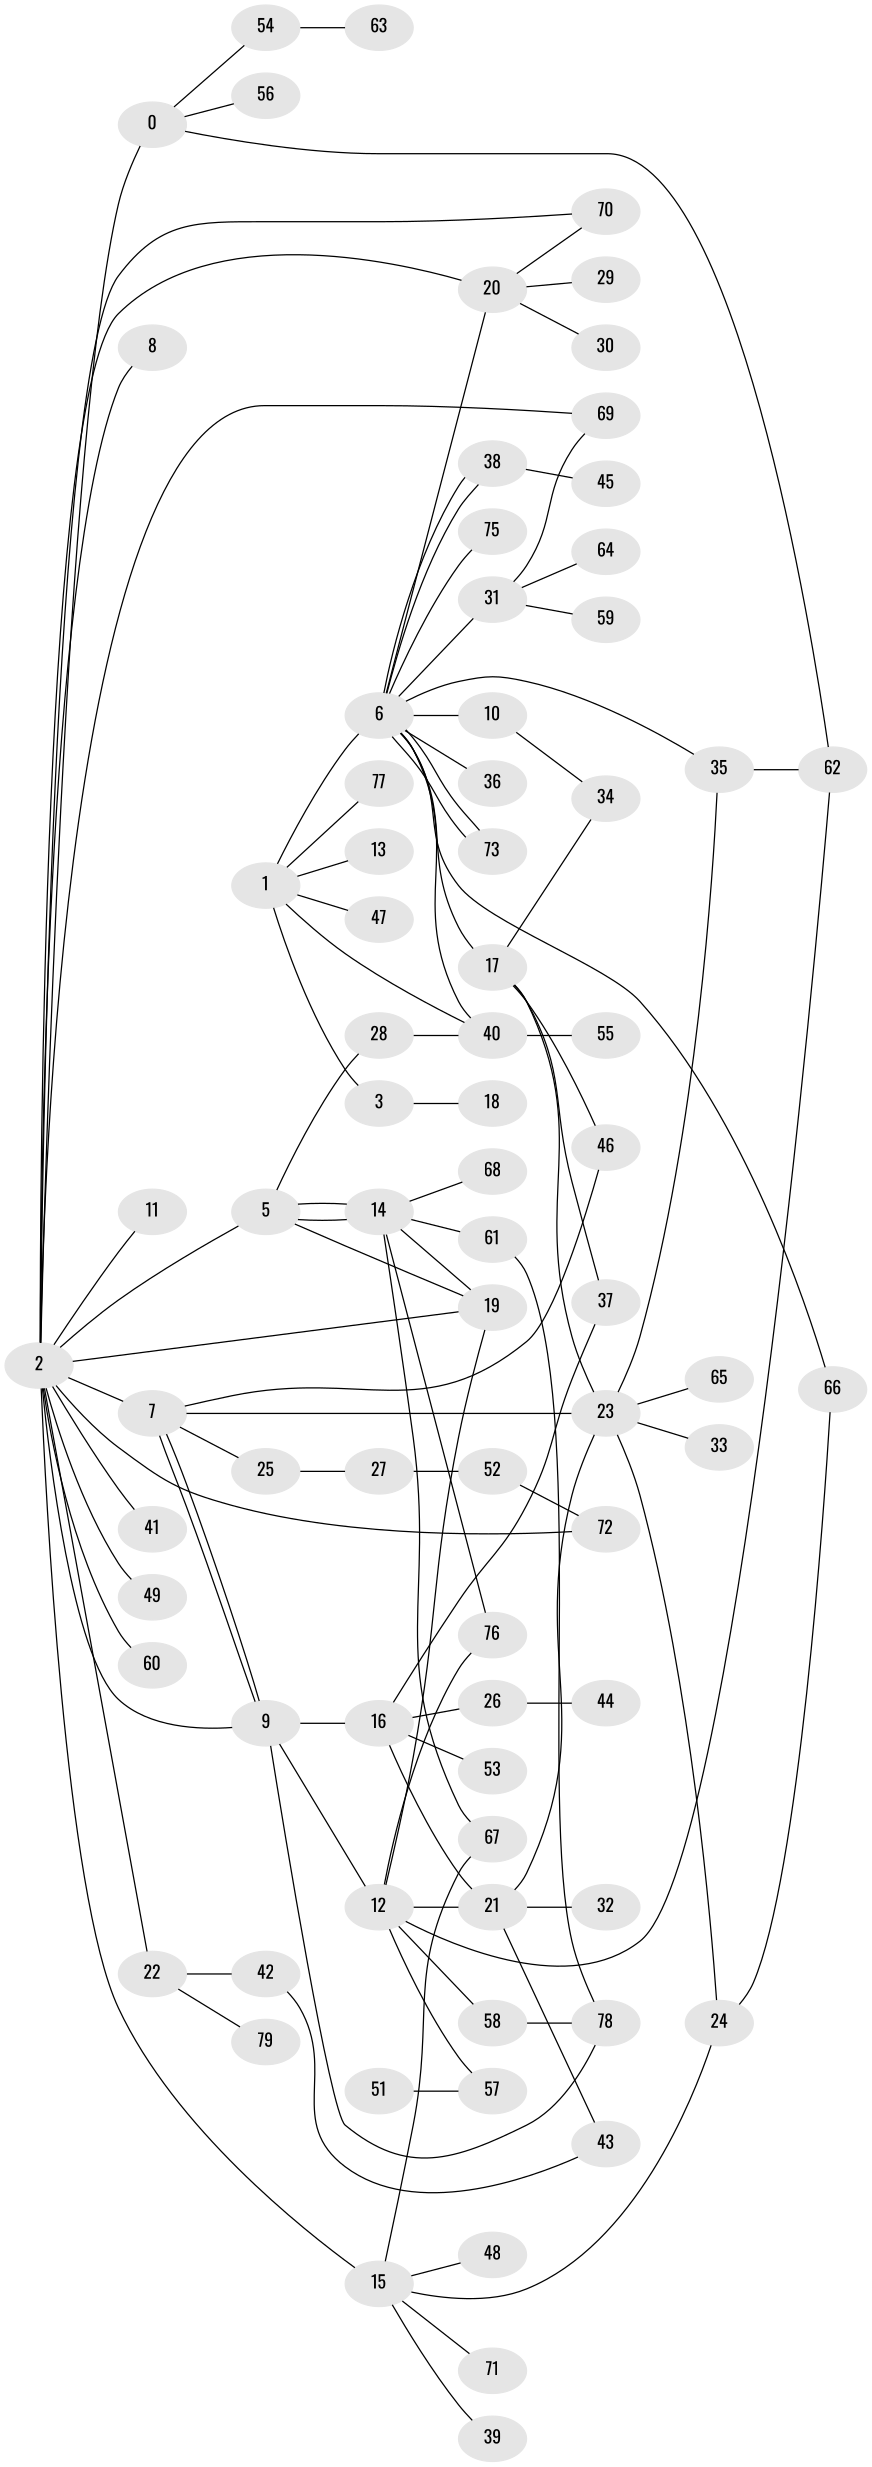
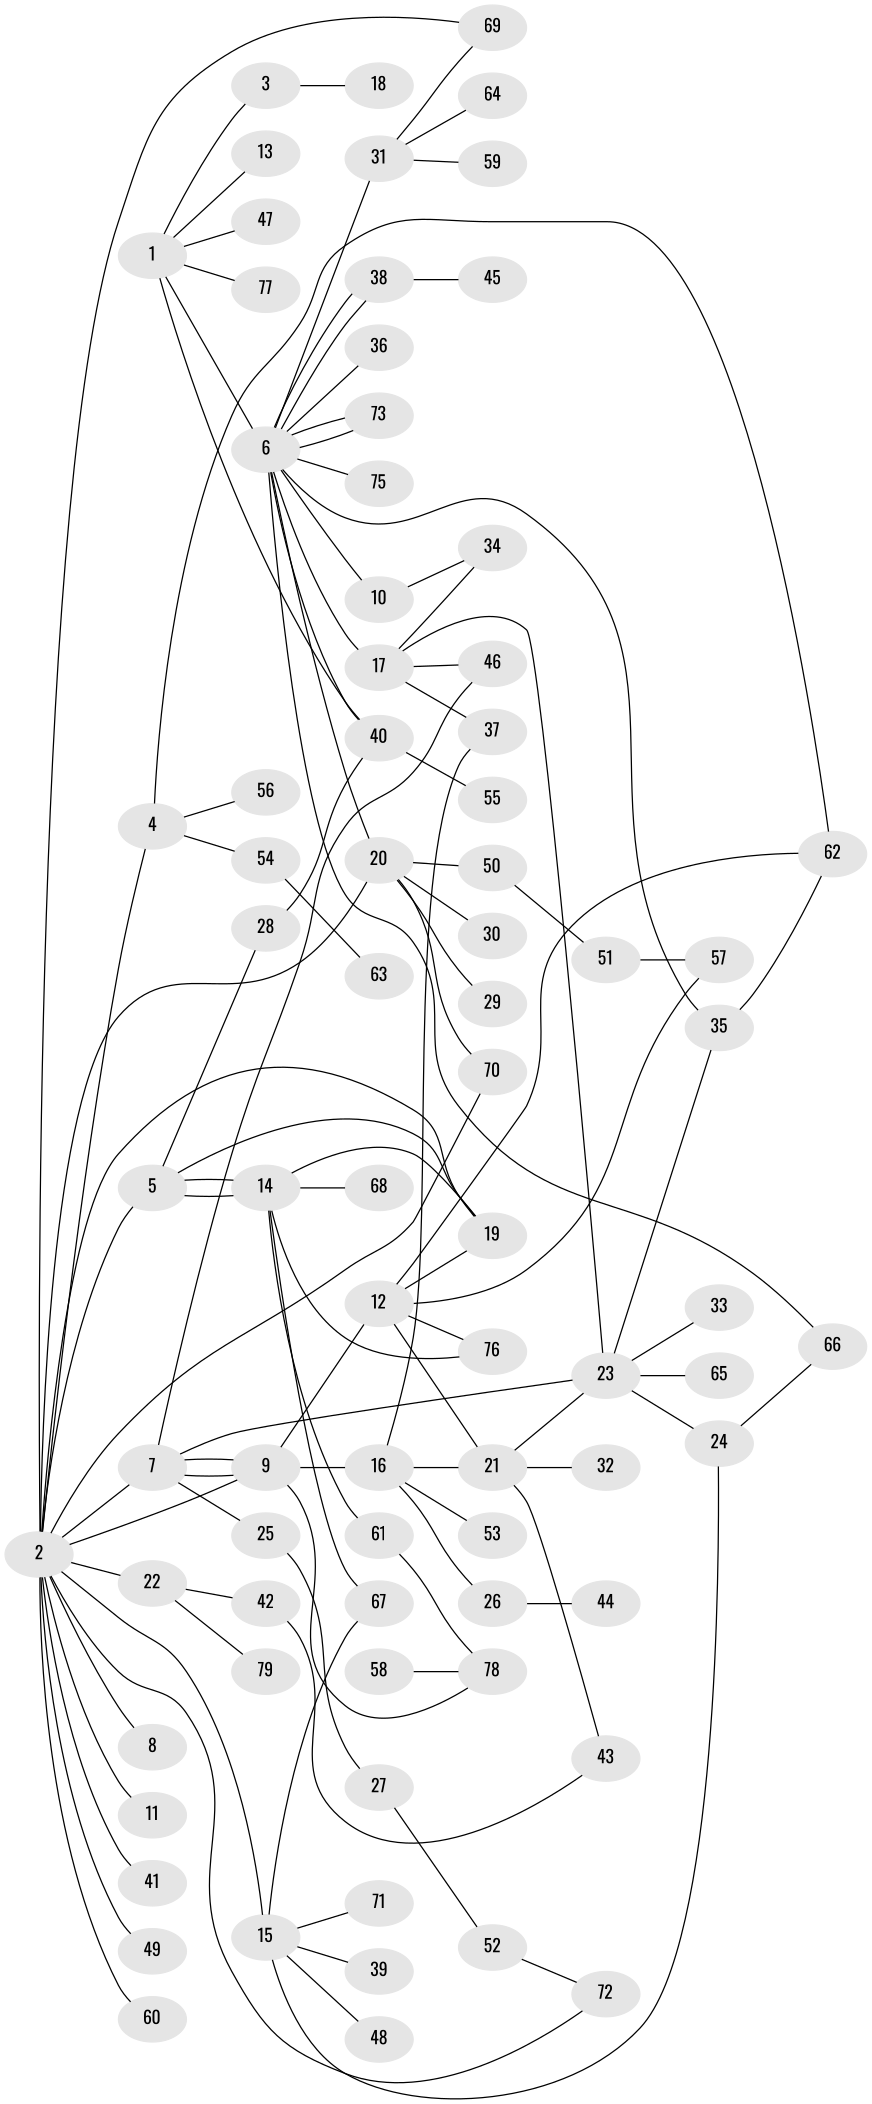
(152, 125) -> (152, 826)
none -> (493, 868)
(436, 1965) -> none
